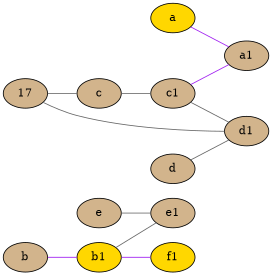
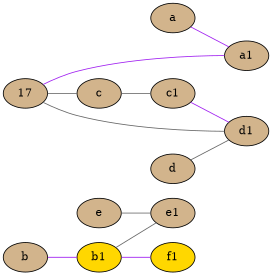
(173, 18) -> (173, 18)
(210, 75) -> (132, 61)
(210, 112) -> (210, 112)
